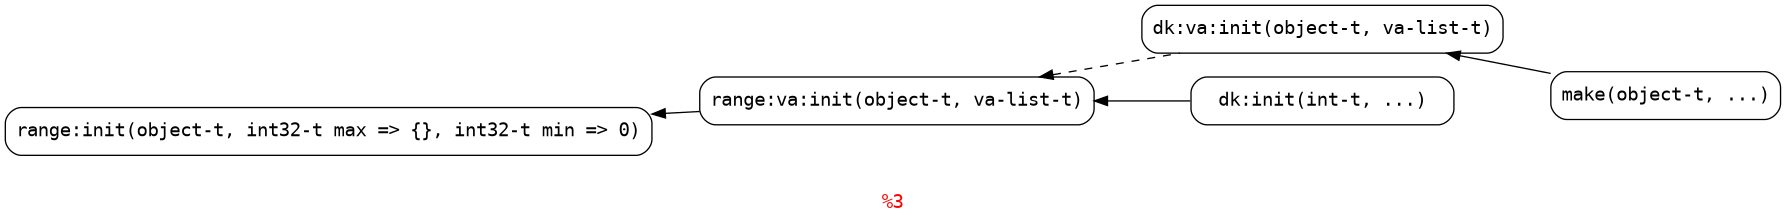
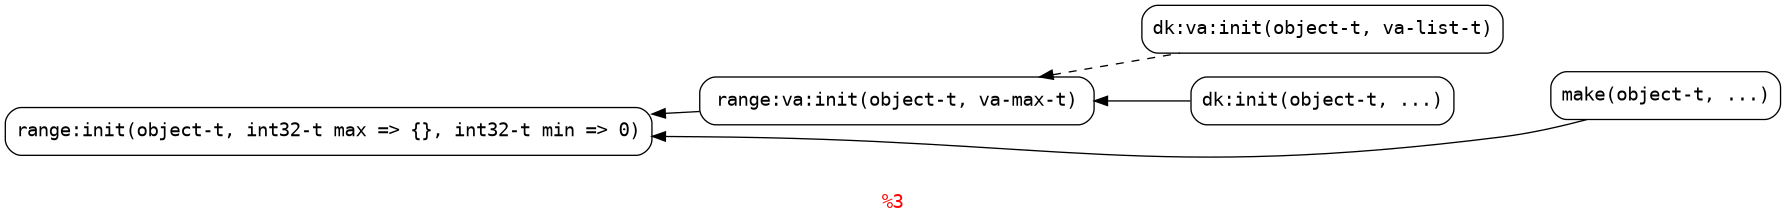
(1505, 65) -> (1127, 155)
(897, 101) -> (897, 101)
(1322, 101) -> (1322, 101)
